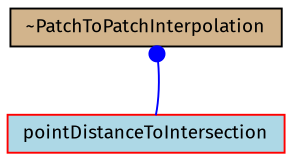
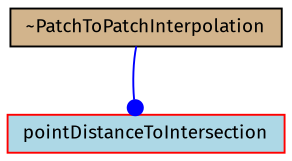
(159, 88) -> (133, 73)
